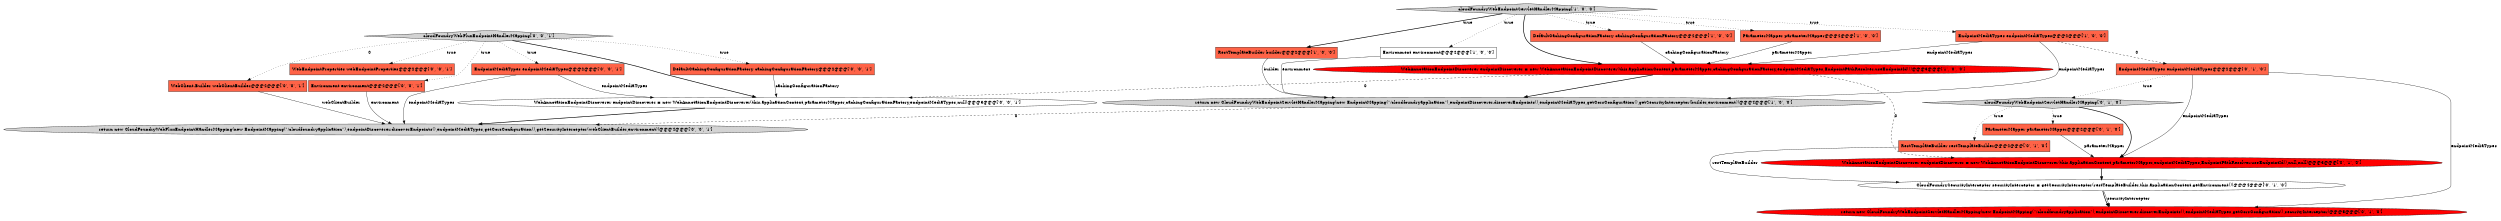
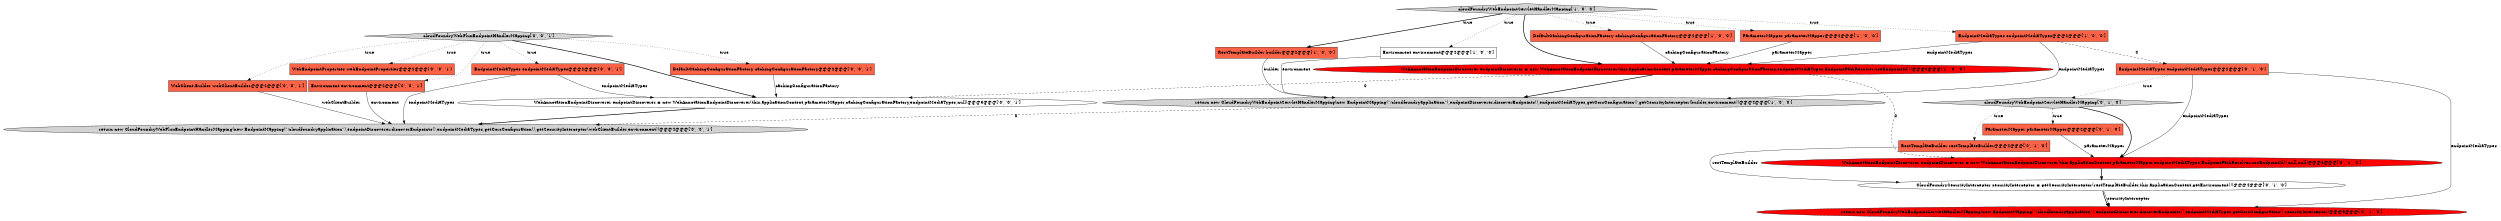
(370, 53) -> (370, 53)
(2053, 115) -> (2053, 115)
